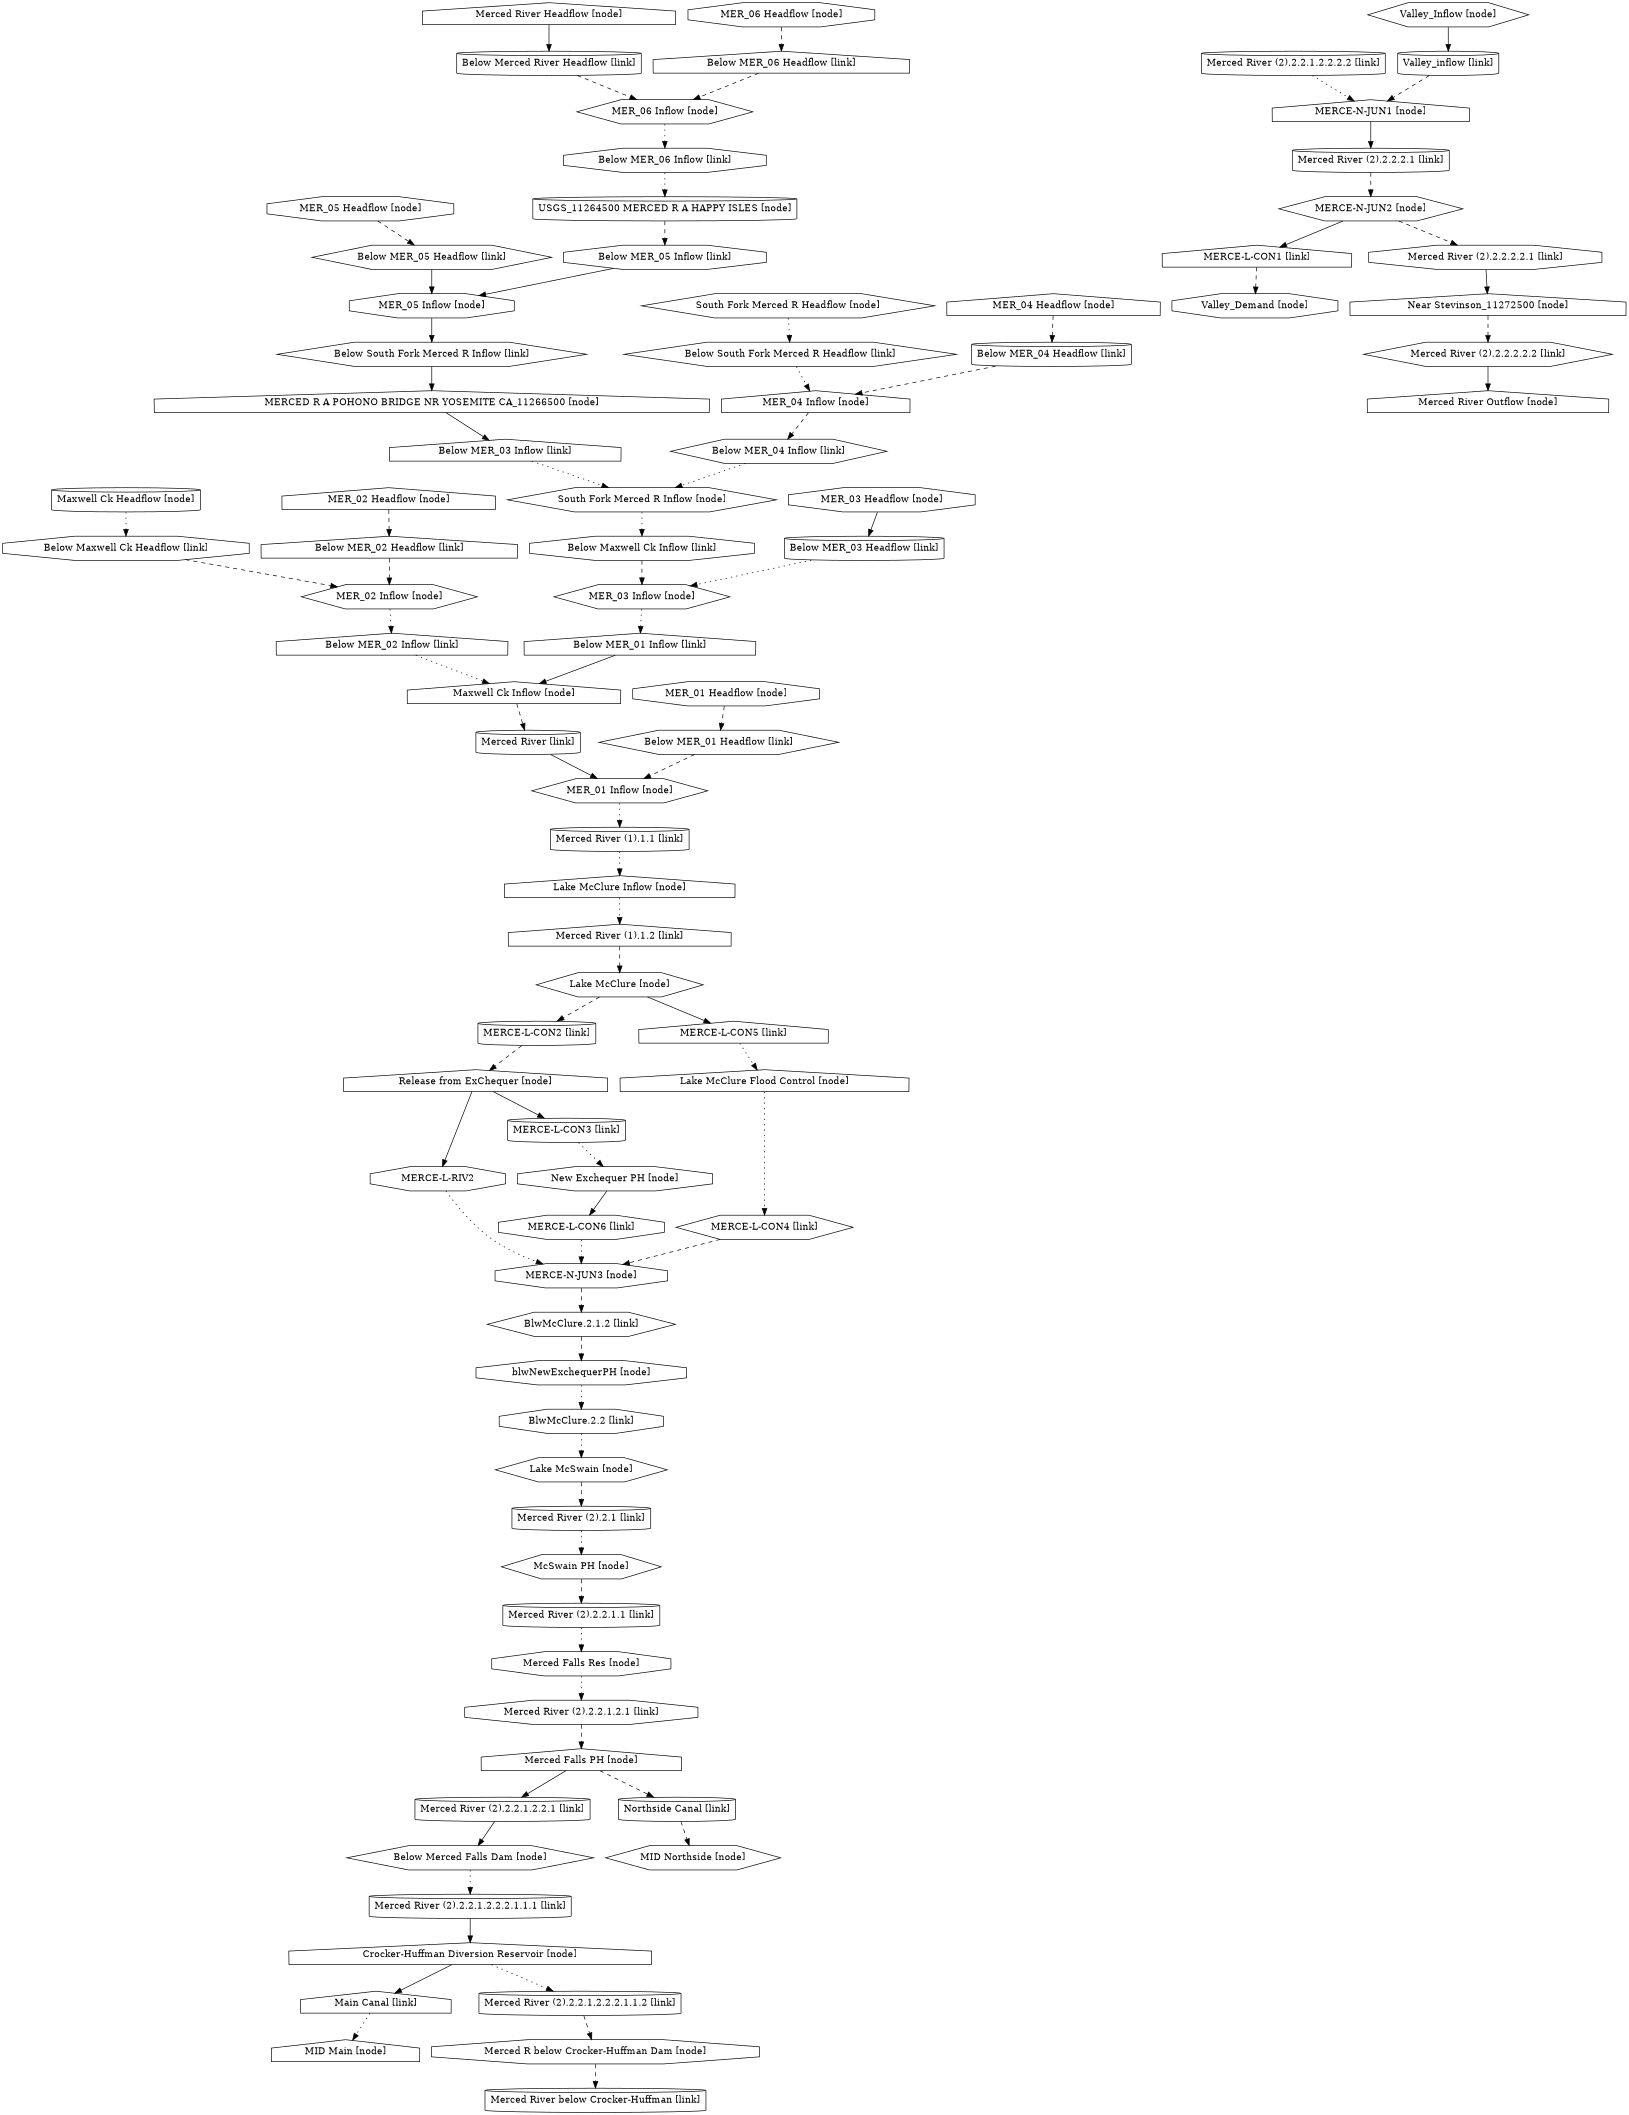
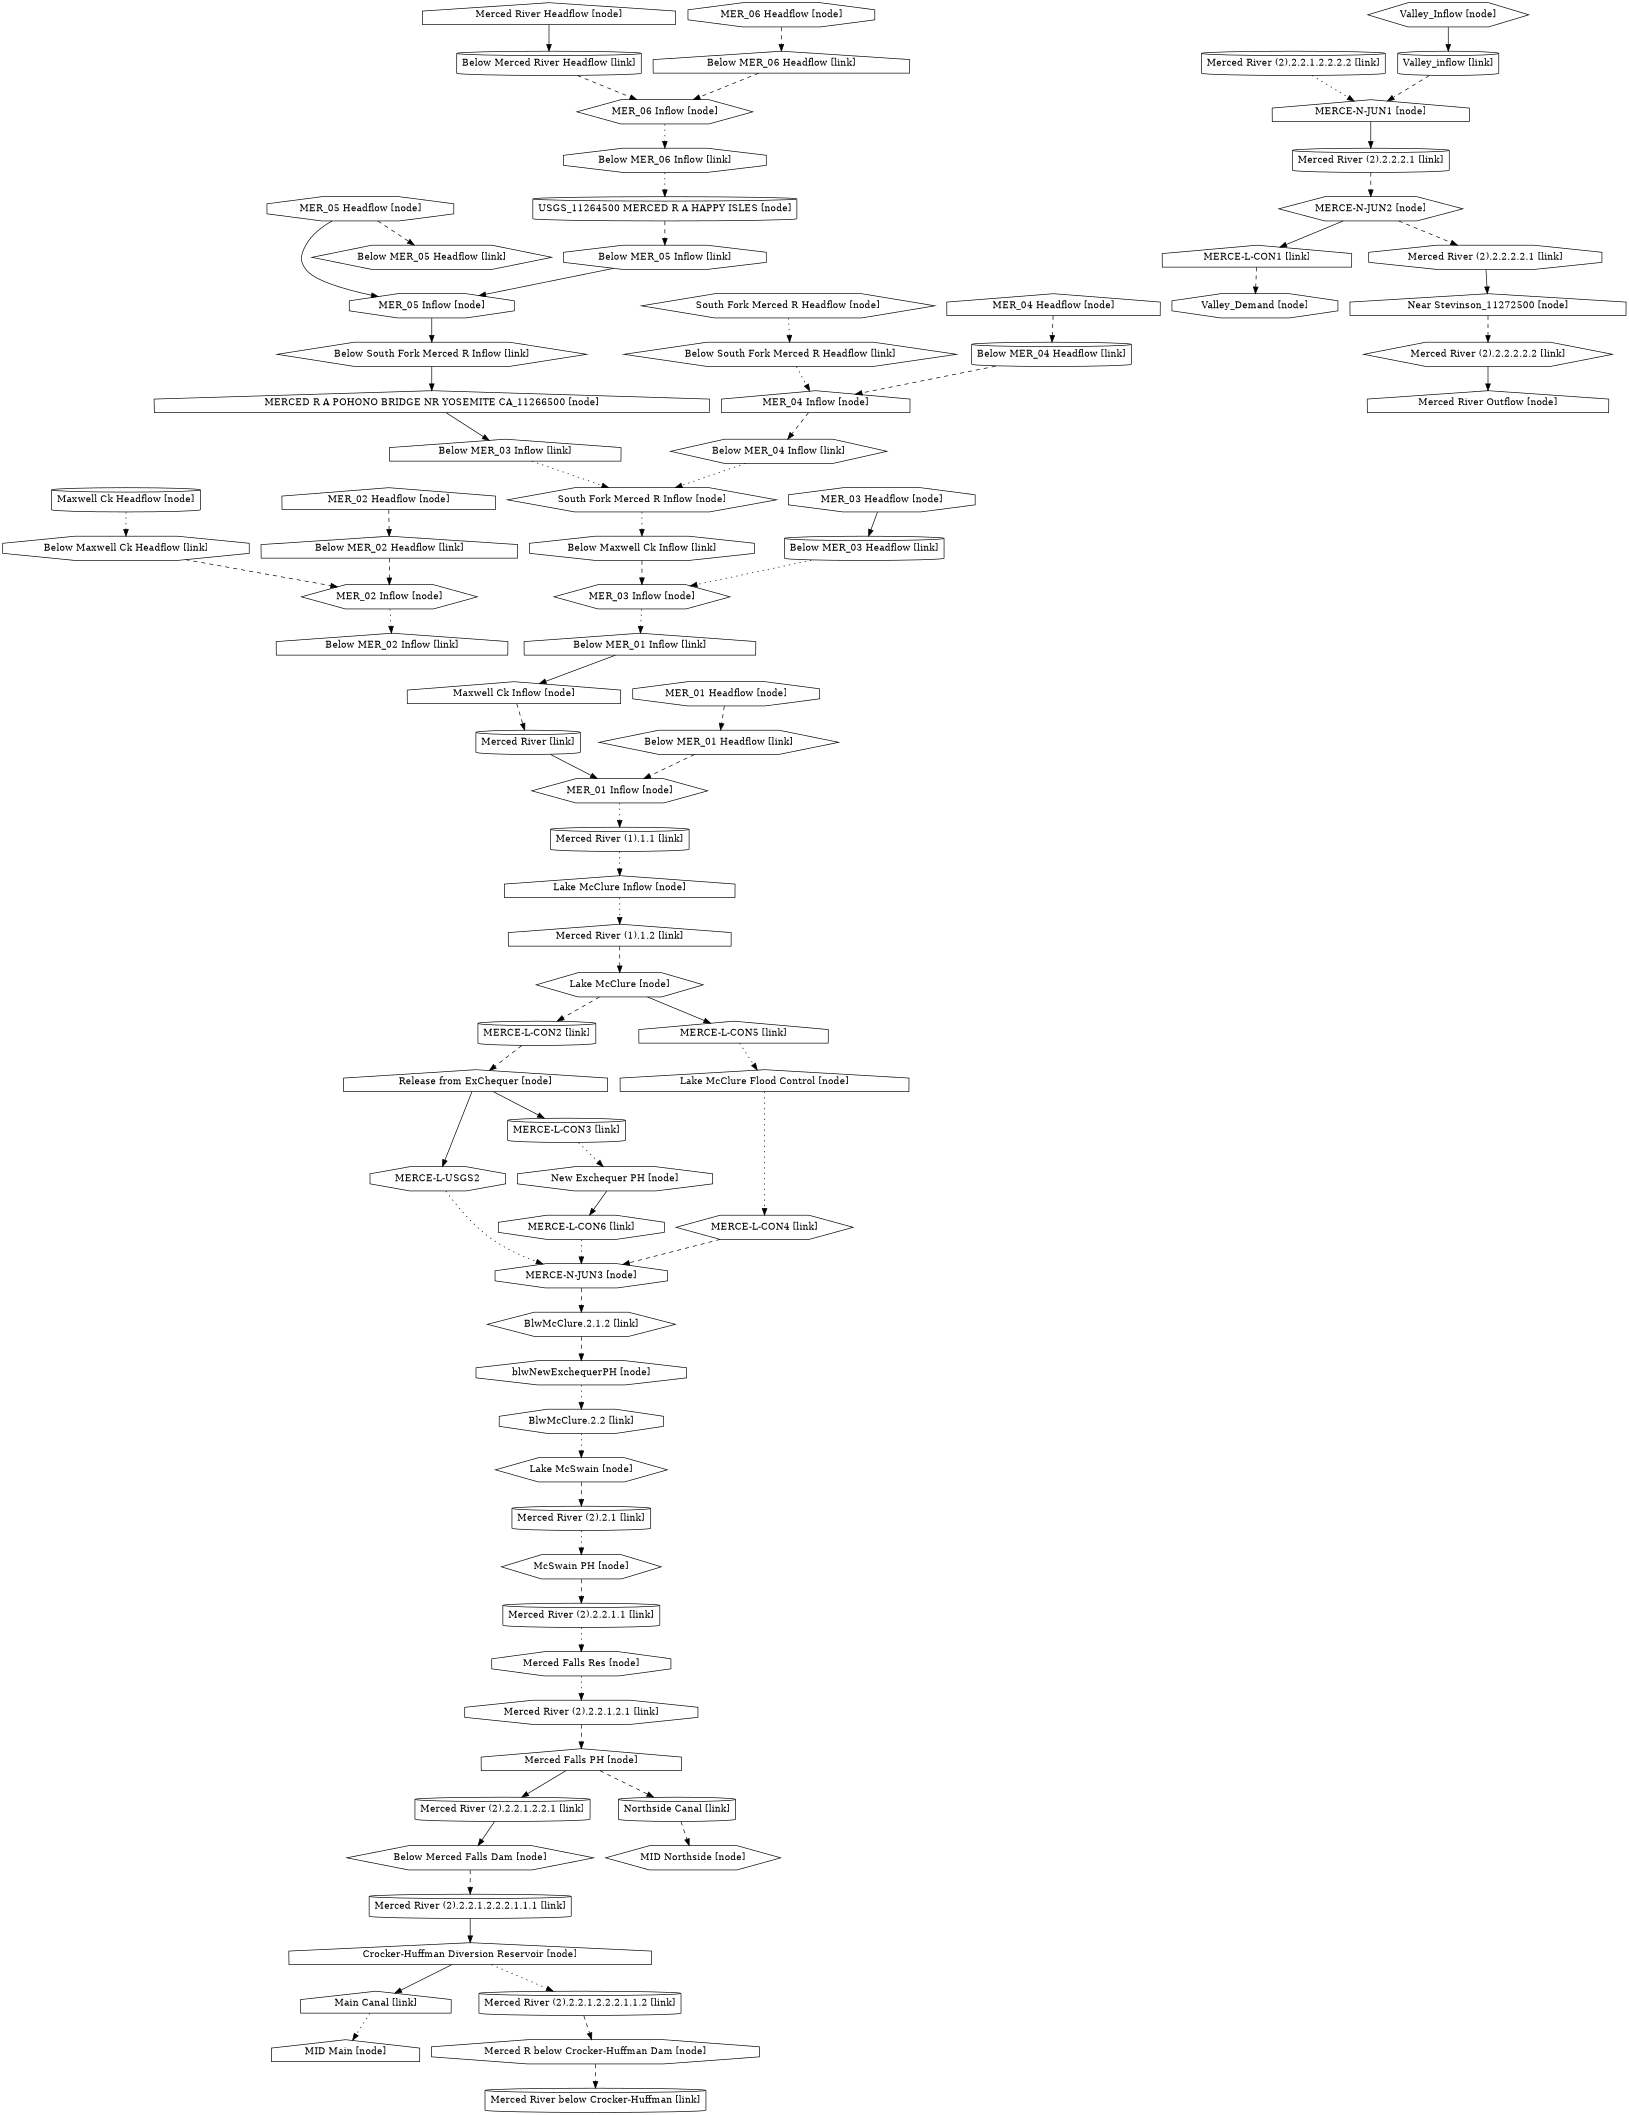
(432, 278) -> (309, 273)
(449, 668) -> none
(438, 1179) -> (438, 1179)
(470, 1879) -> (470, 1879)
